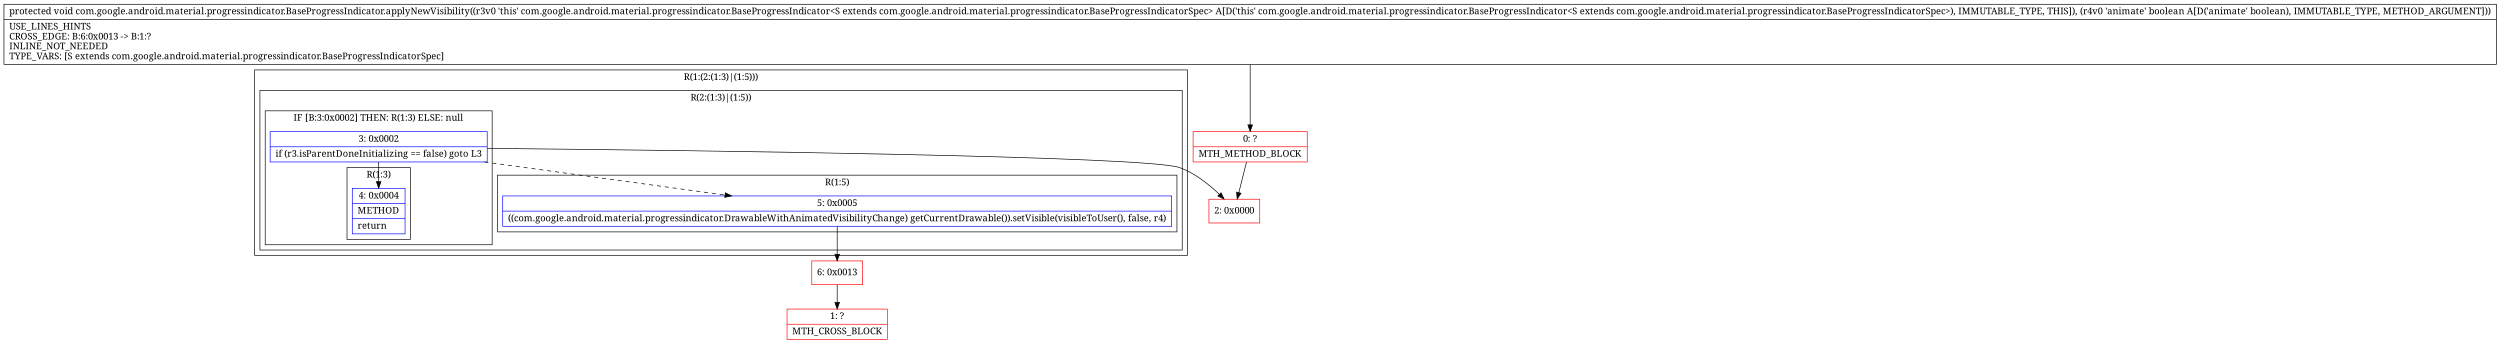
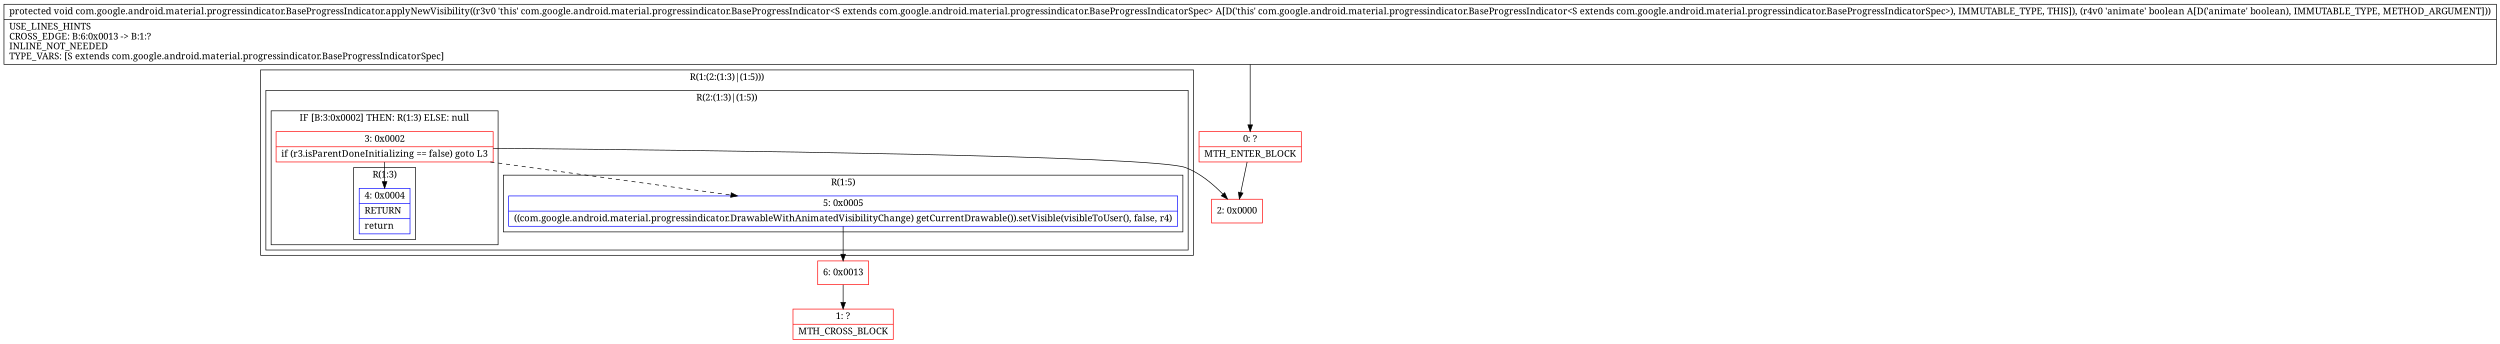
(379, 147) -> (385, 147)
(1250, 154) -> (1250, 154)
(379, 211) -> (383, 211)
